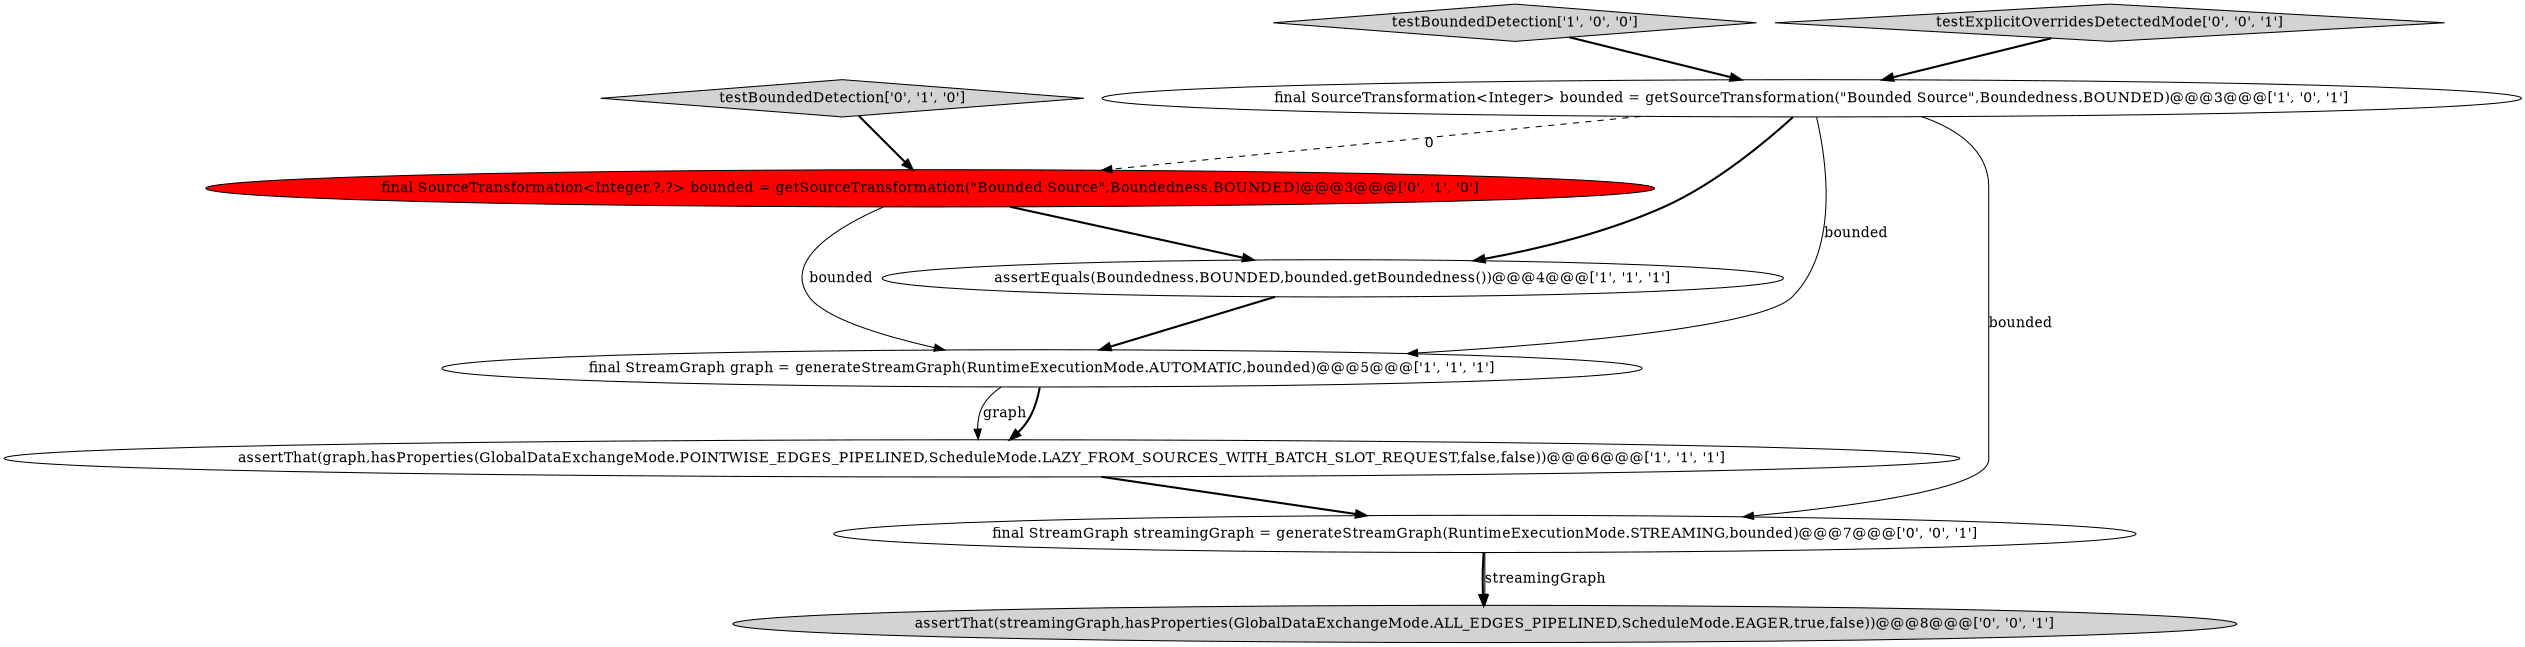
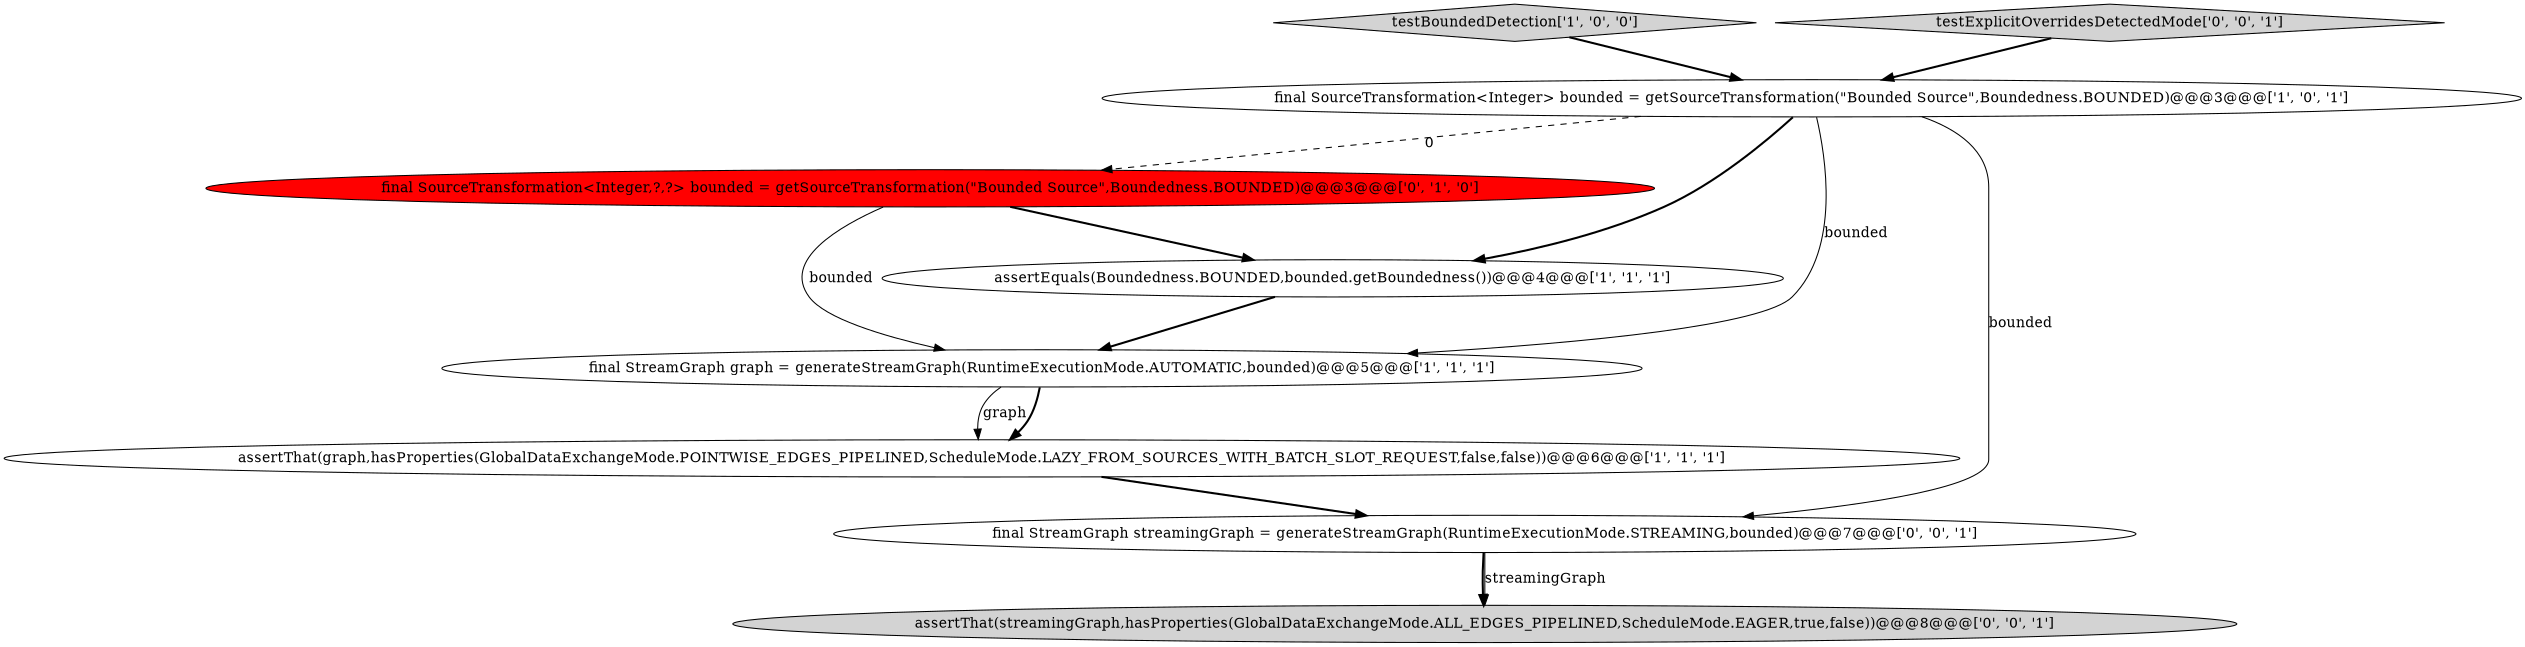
(842, 98) -> none
